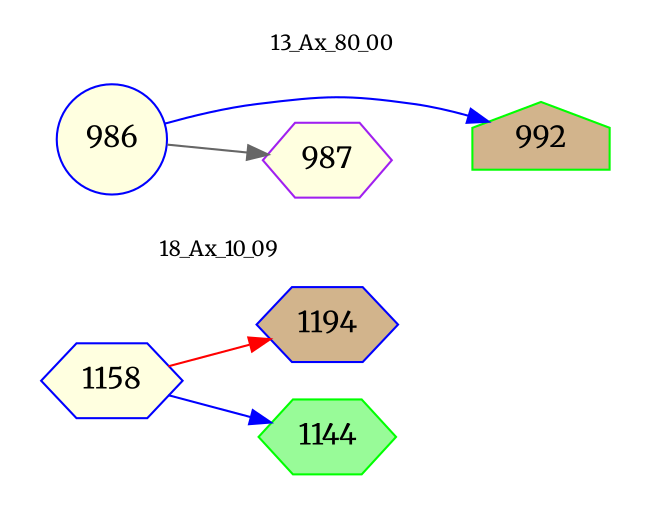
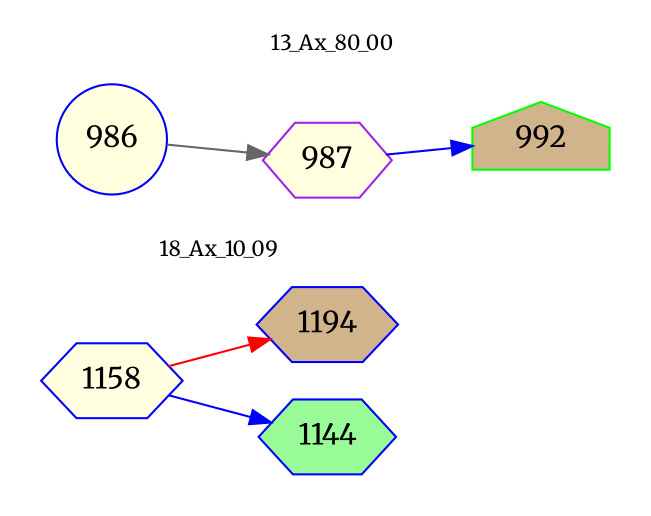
(316, 98) -> (419, 151)
(327, 437) -> (327, 437)
